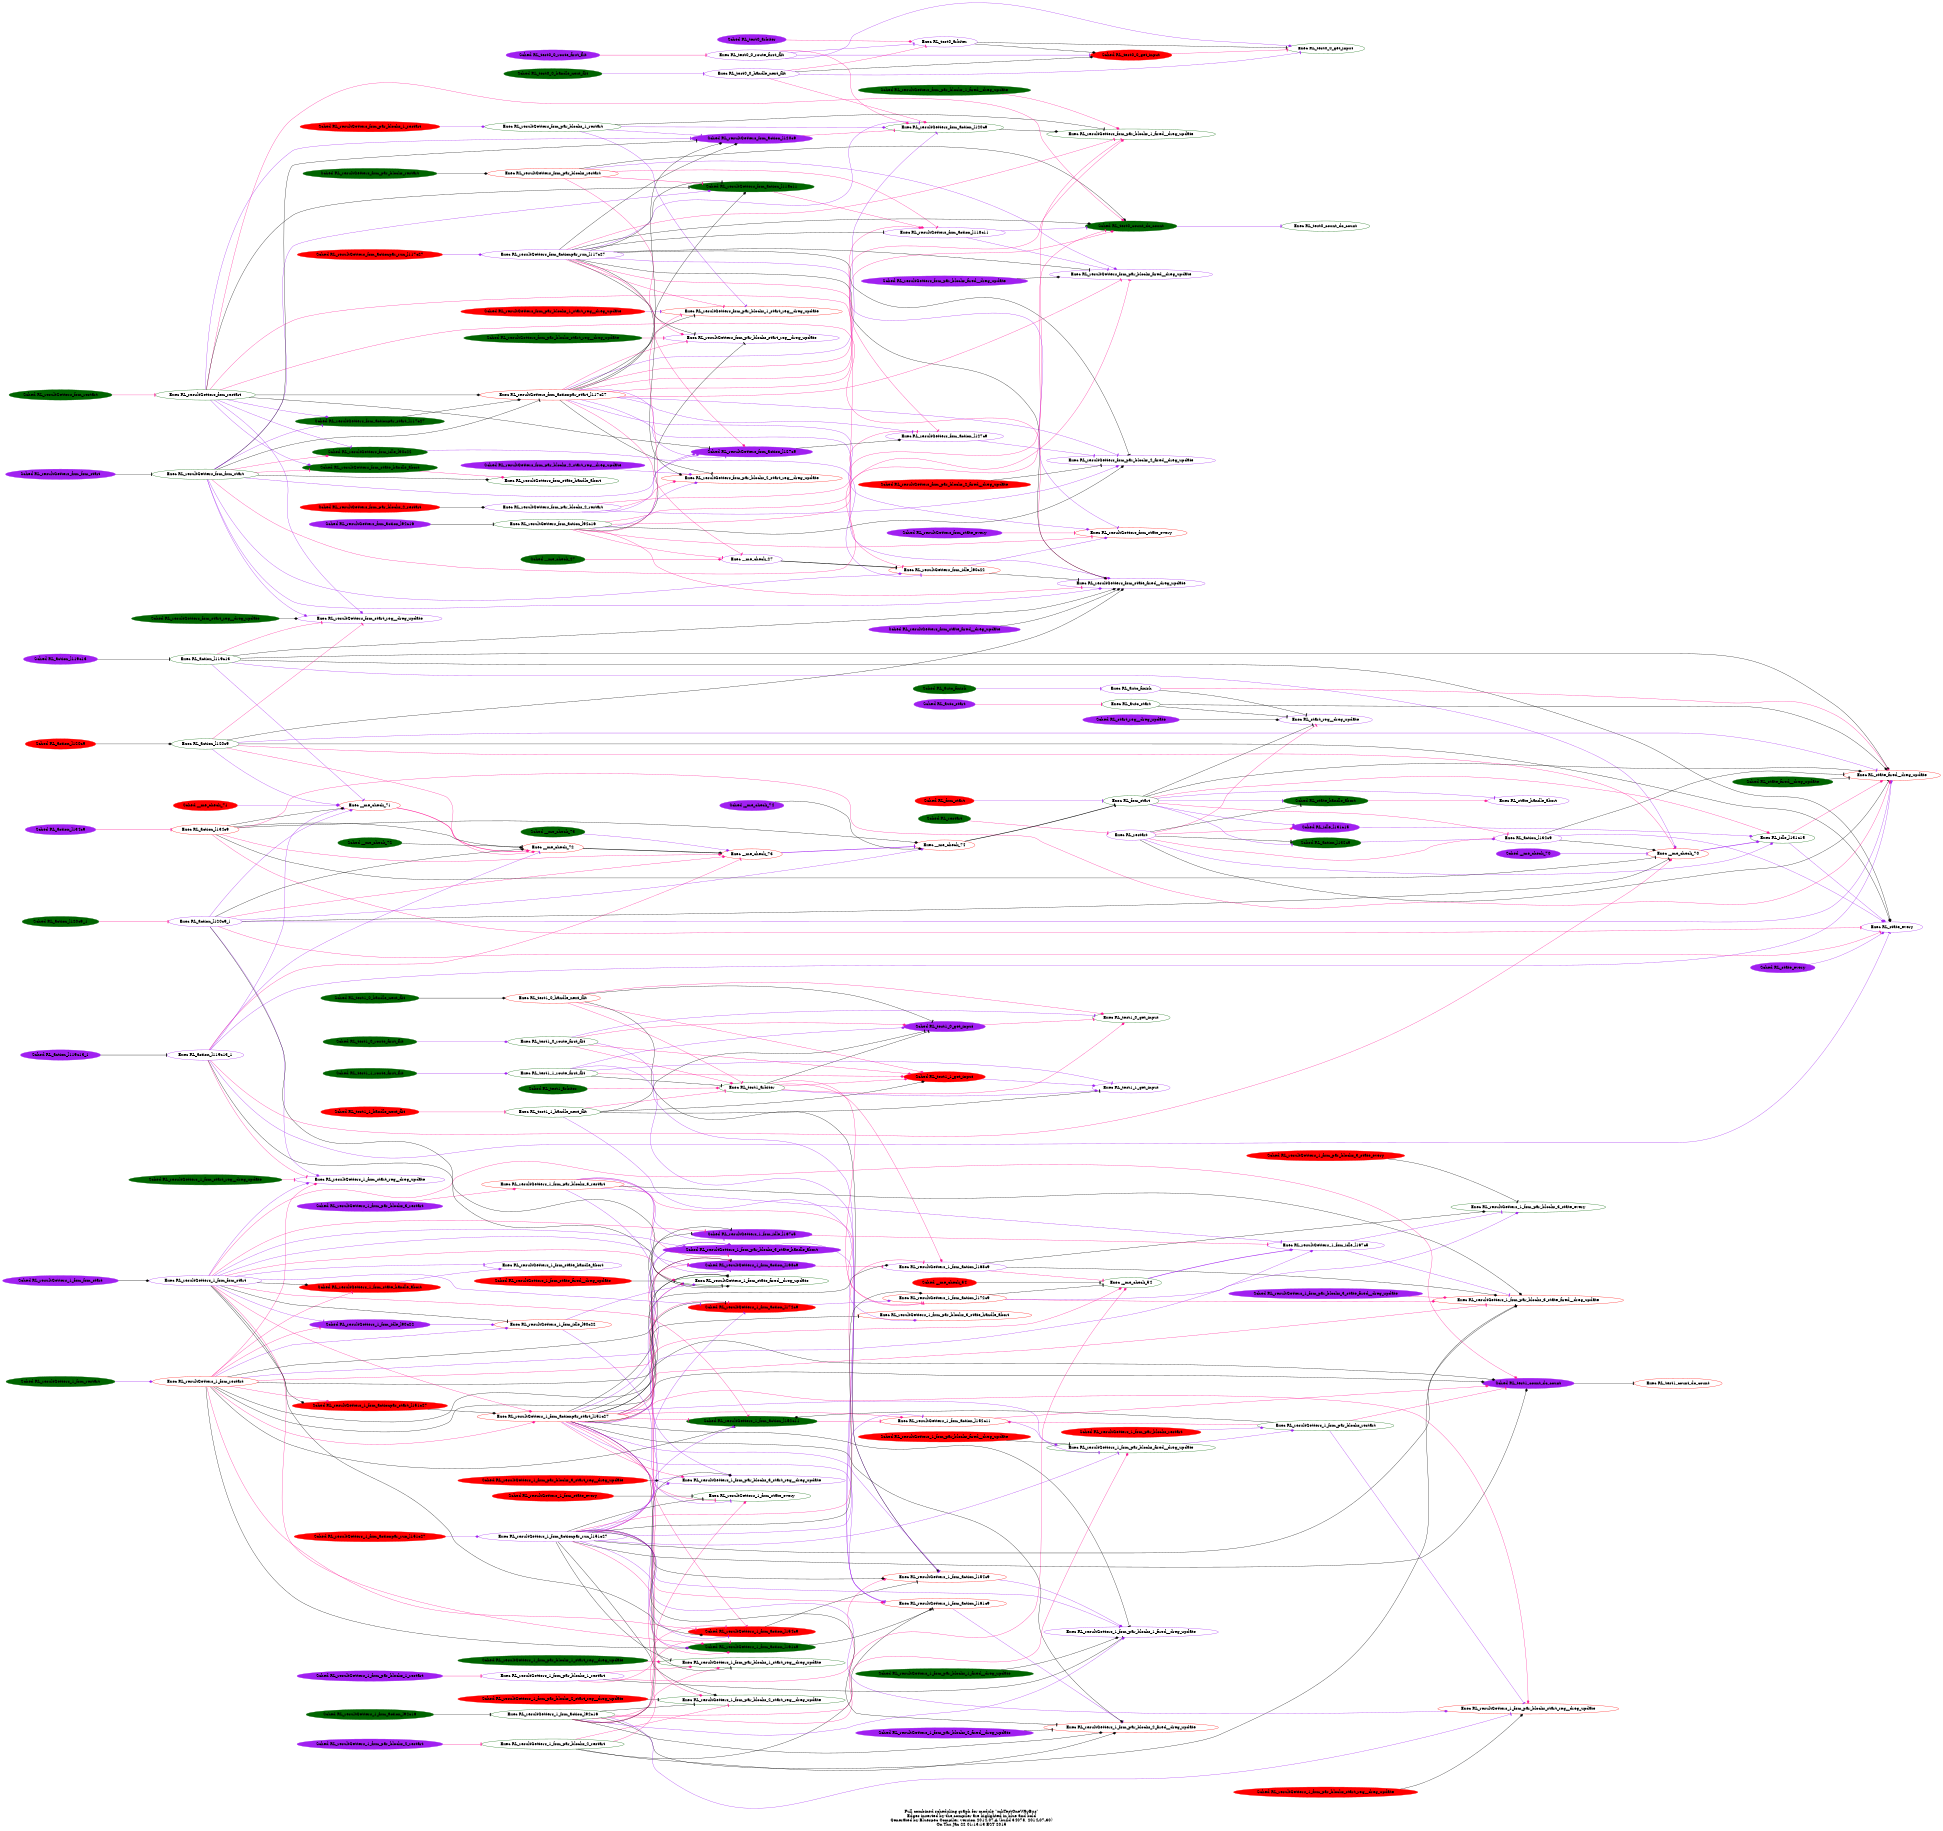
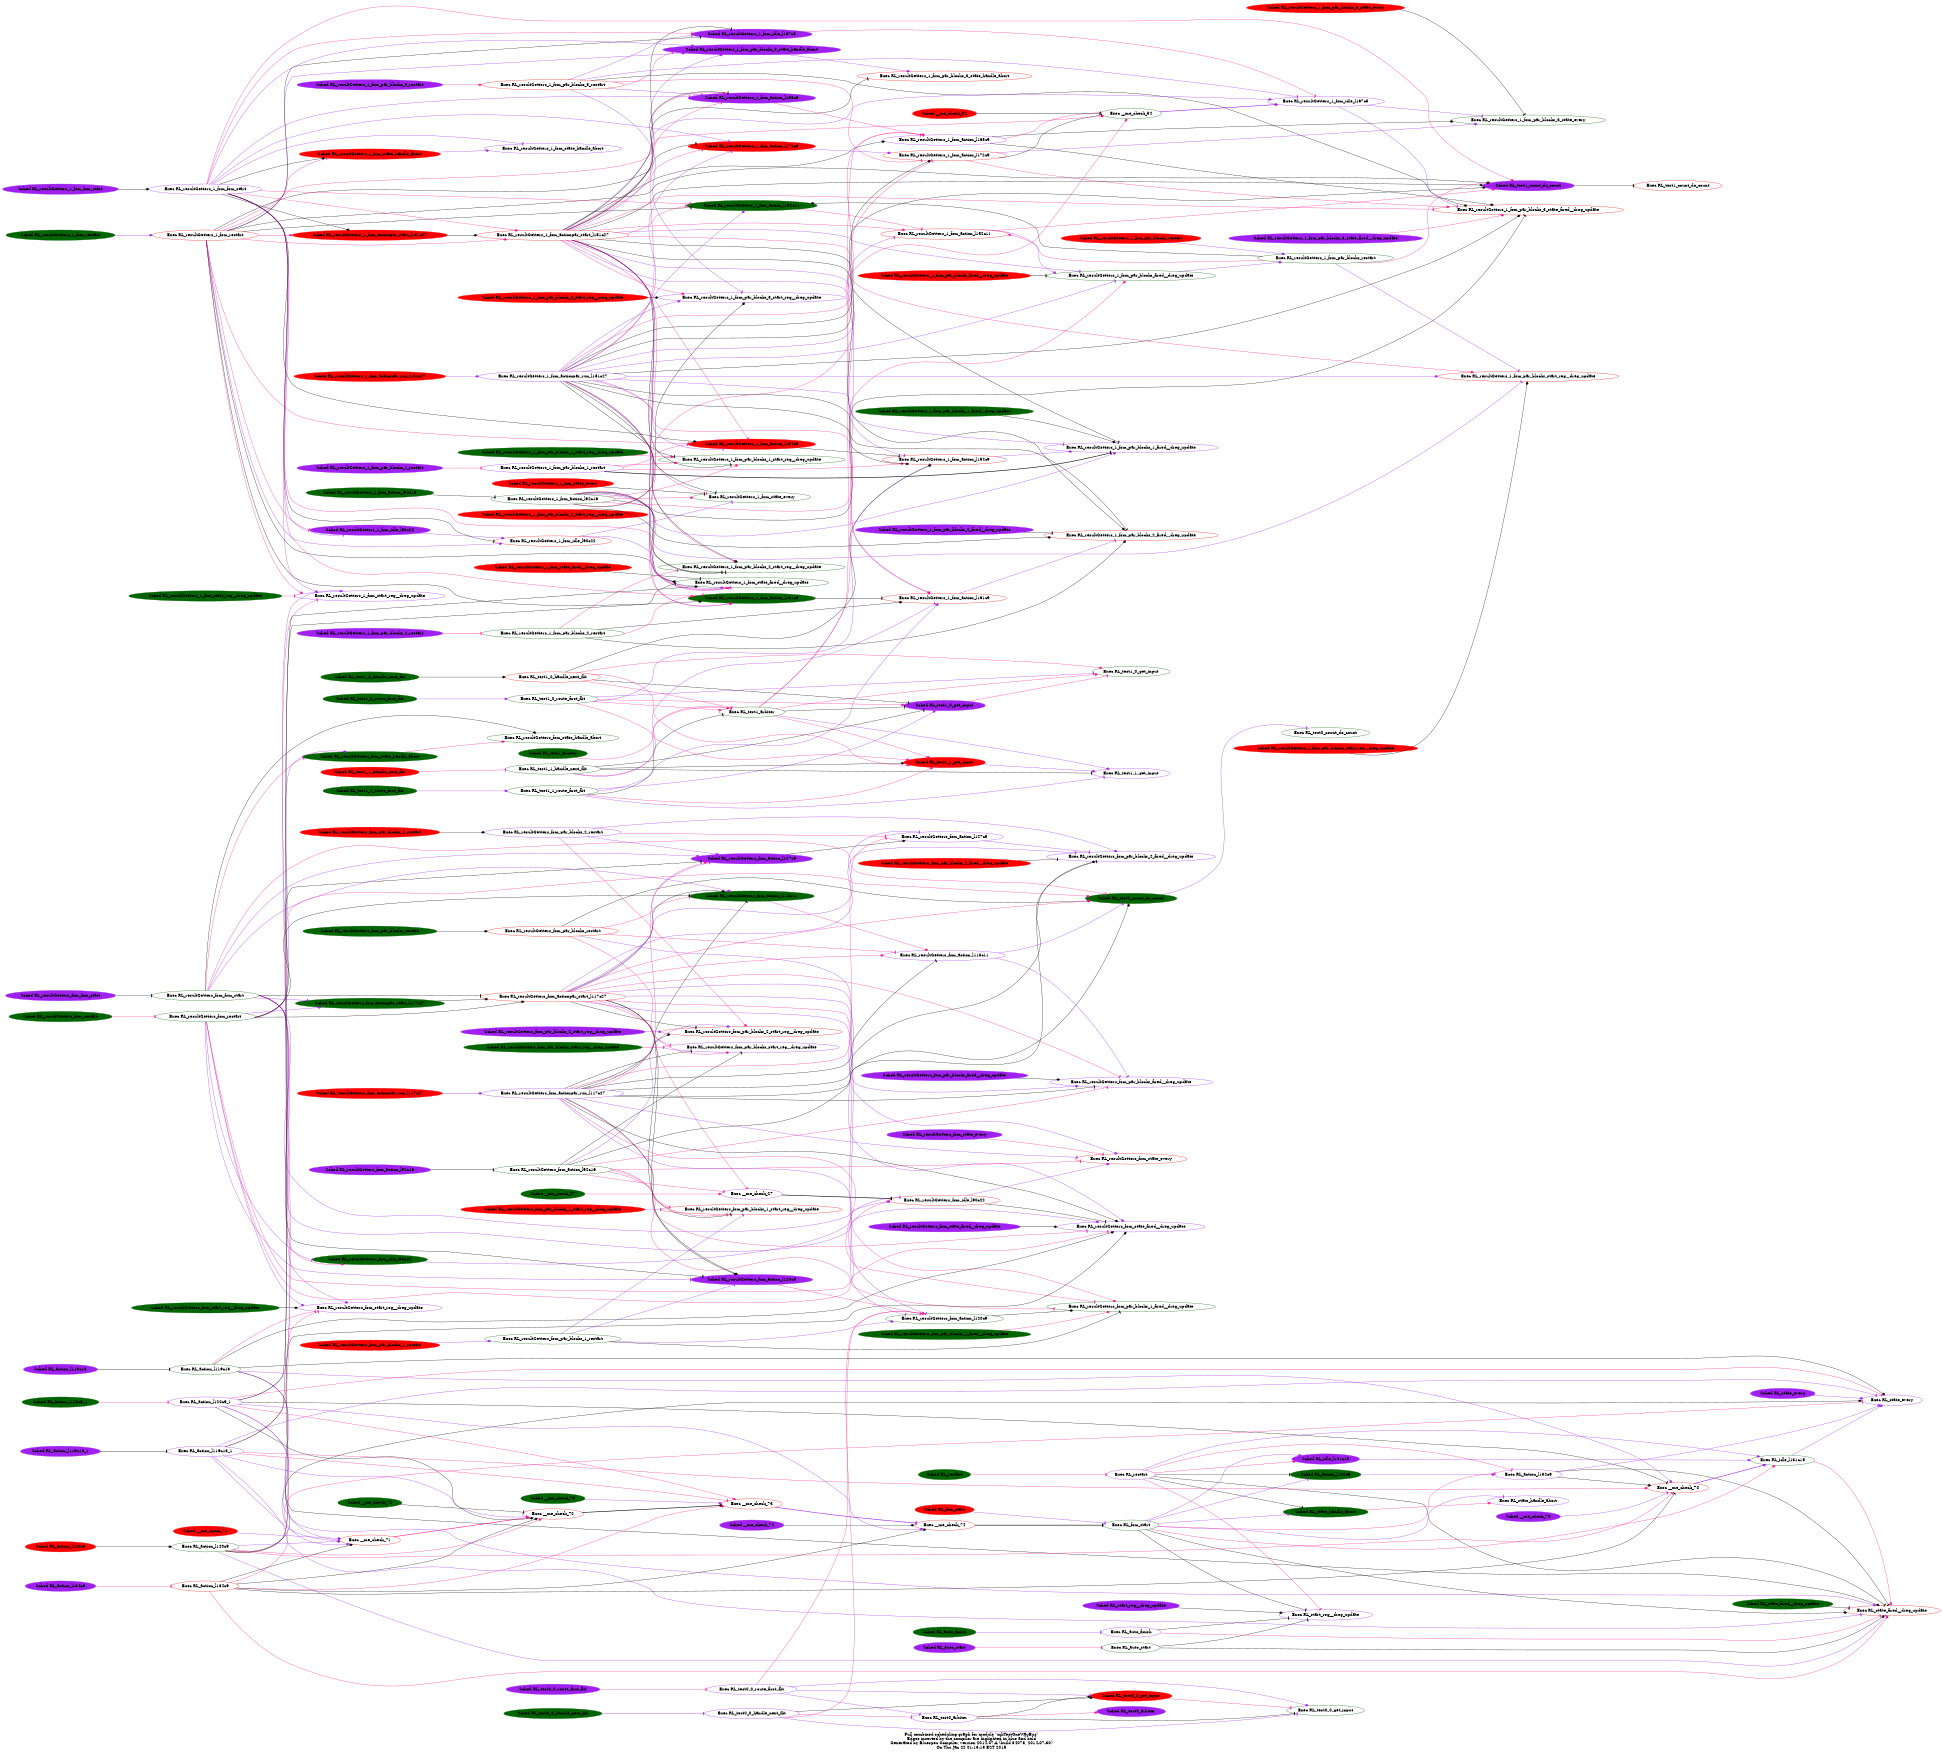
(847, 41) -> (1035, 1715)
(868, 1691) -> (858, 478)
